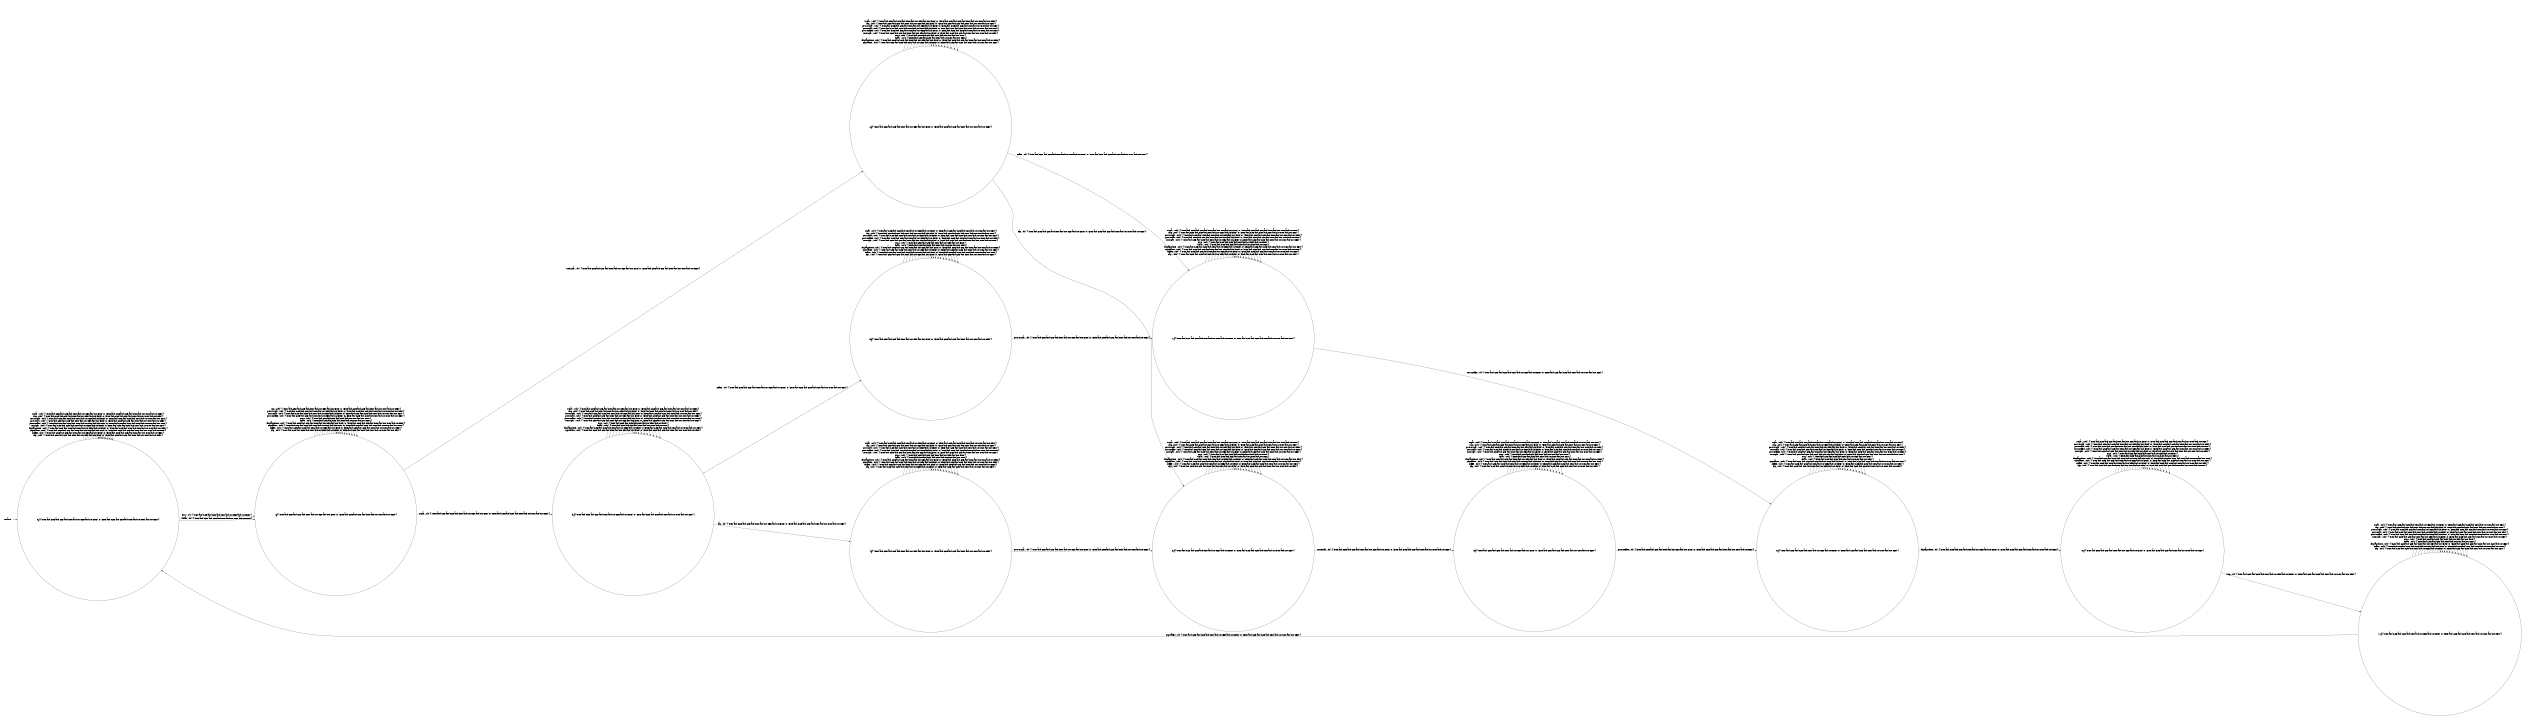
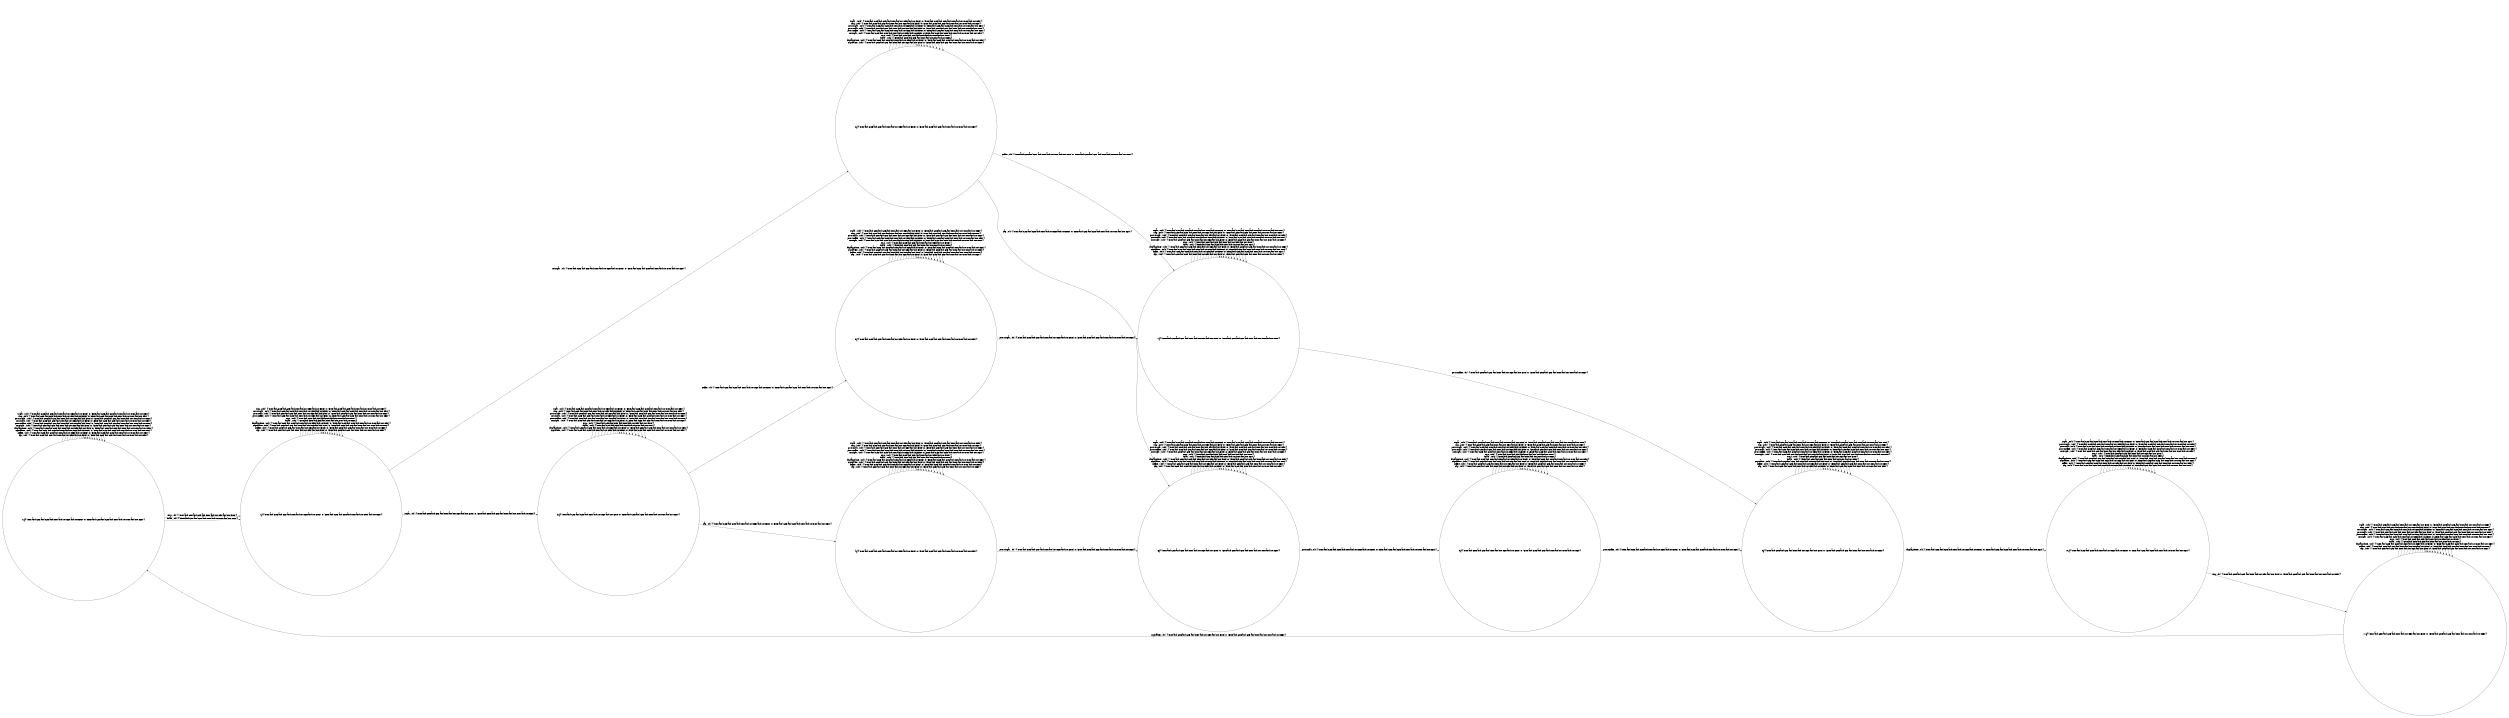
(7, 520) -> none
